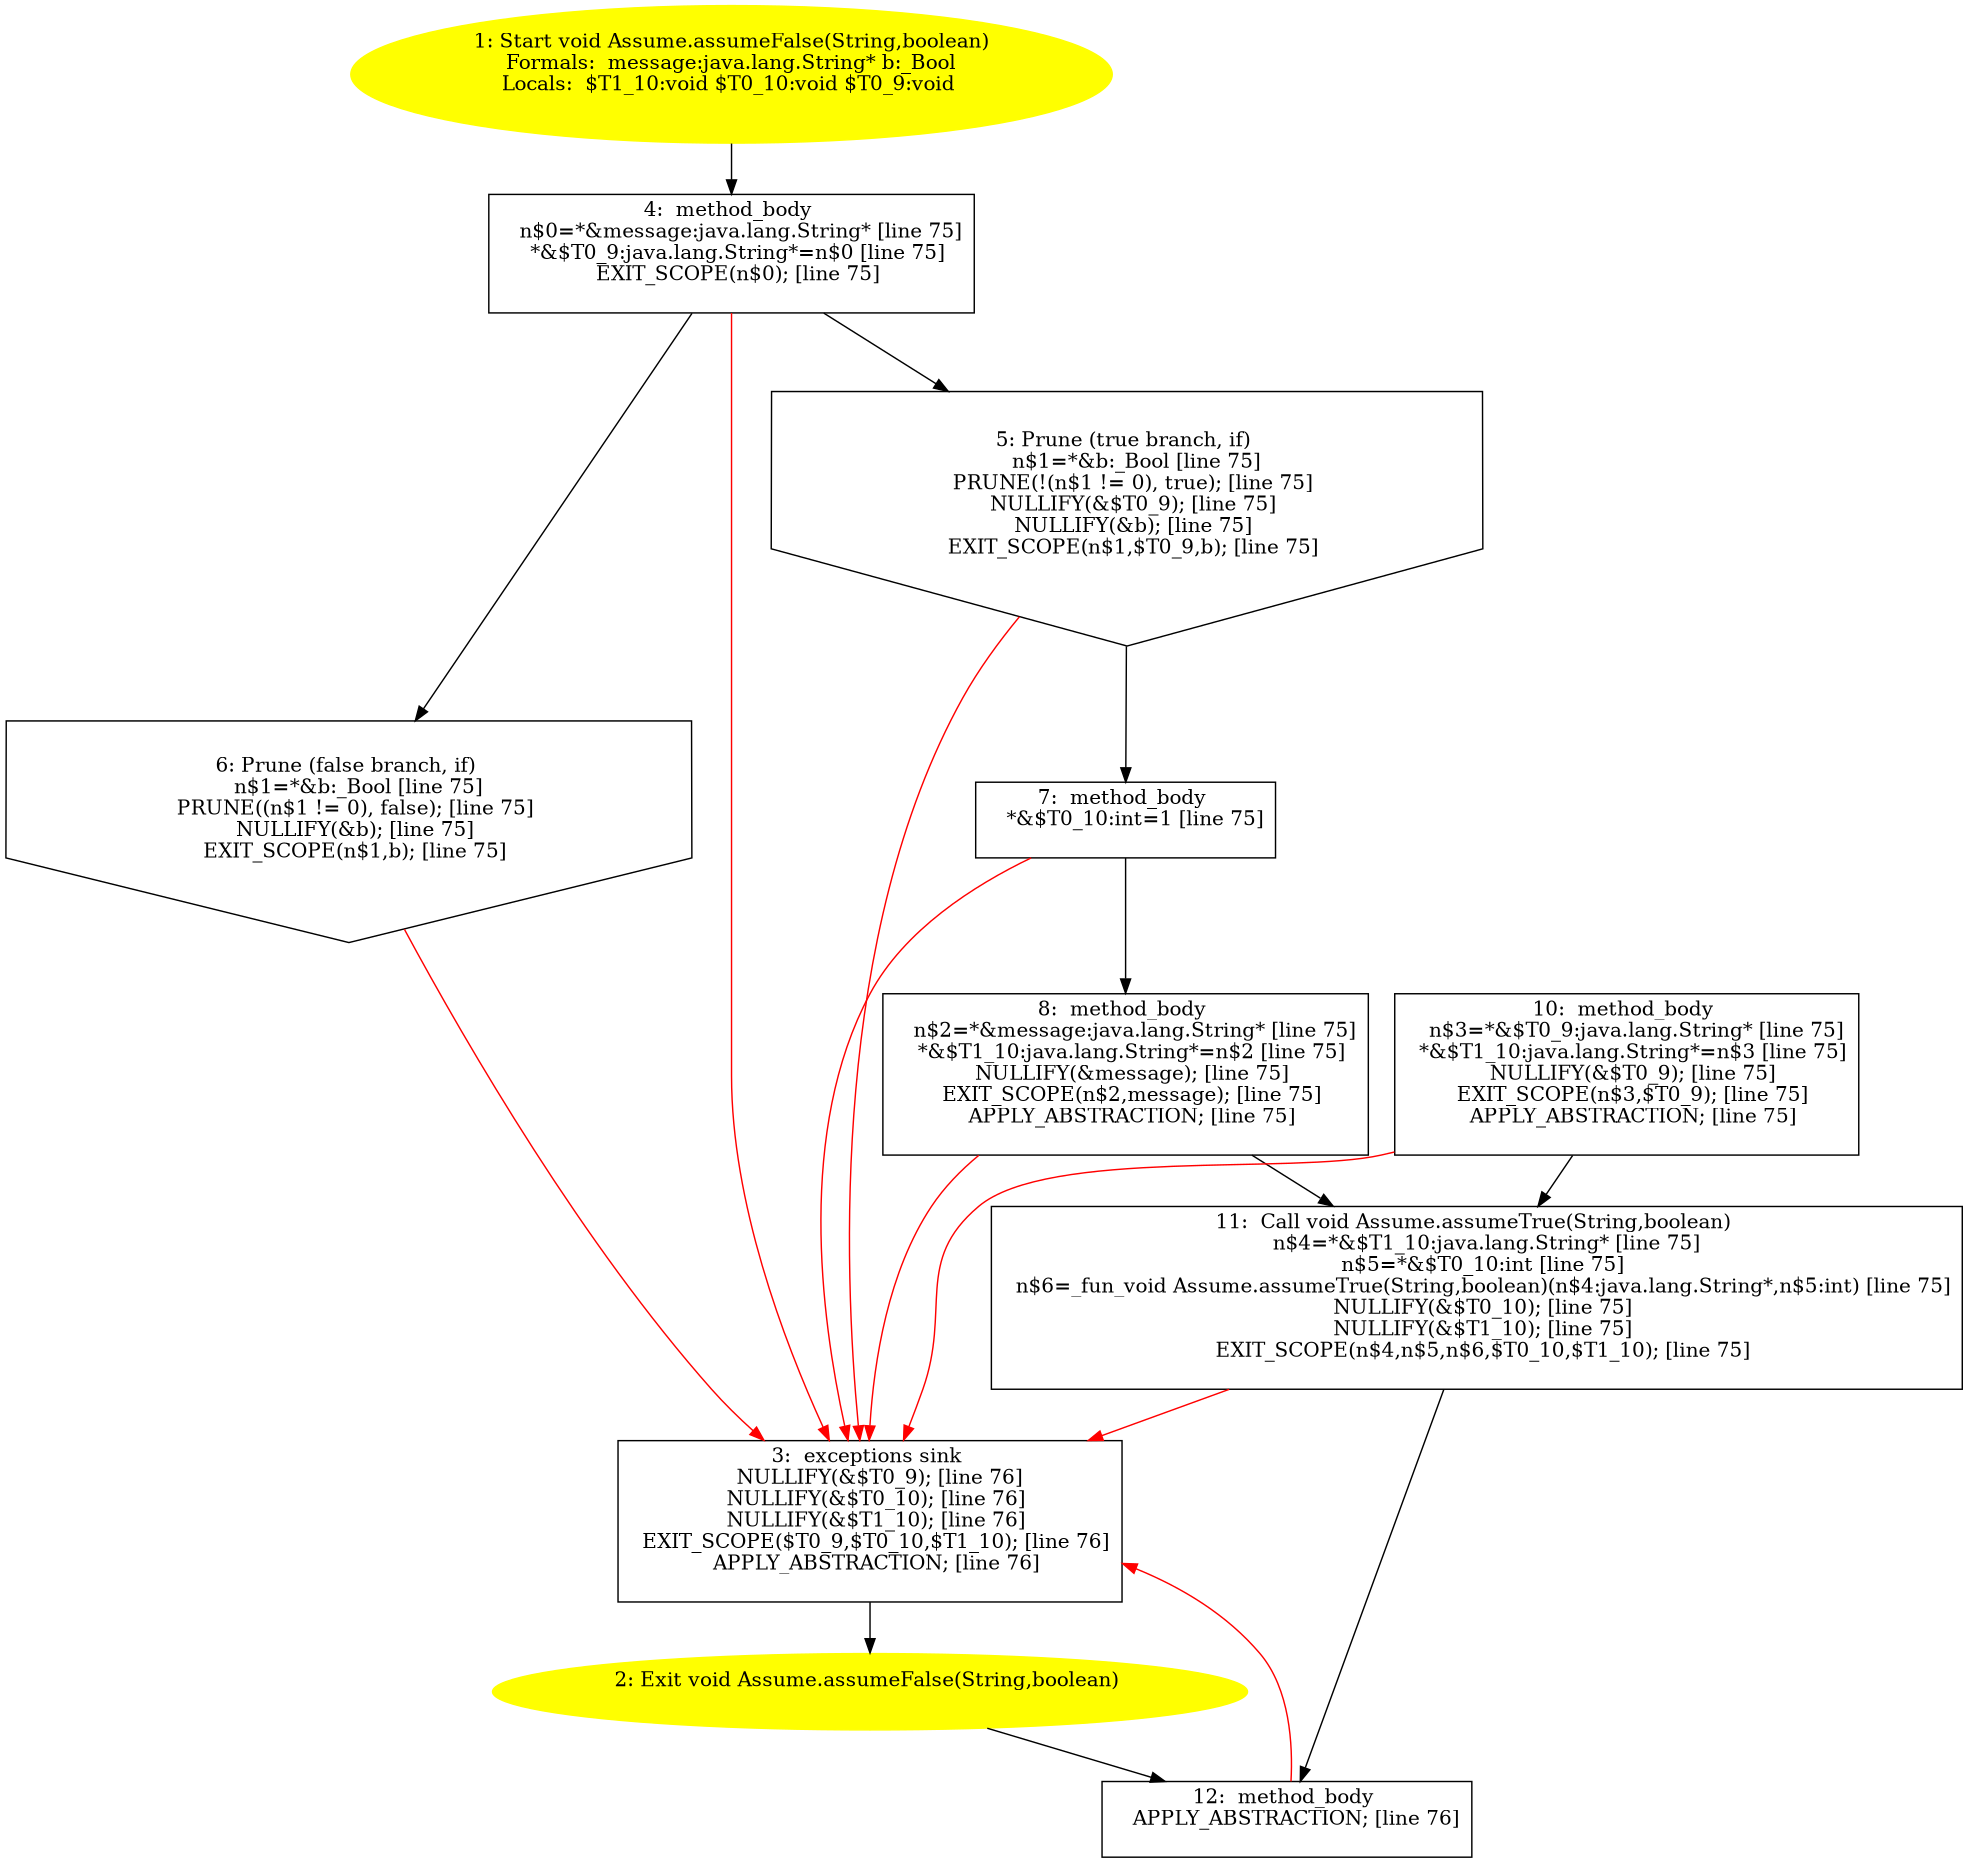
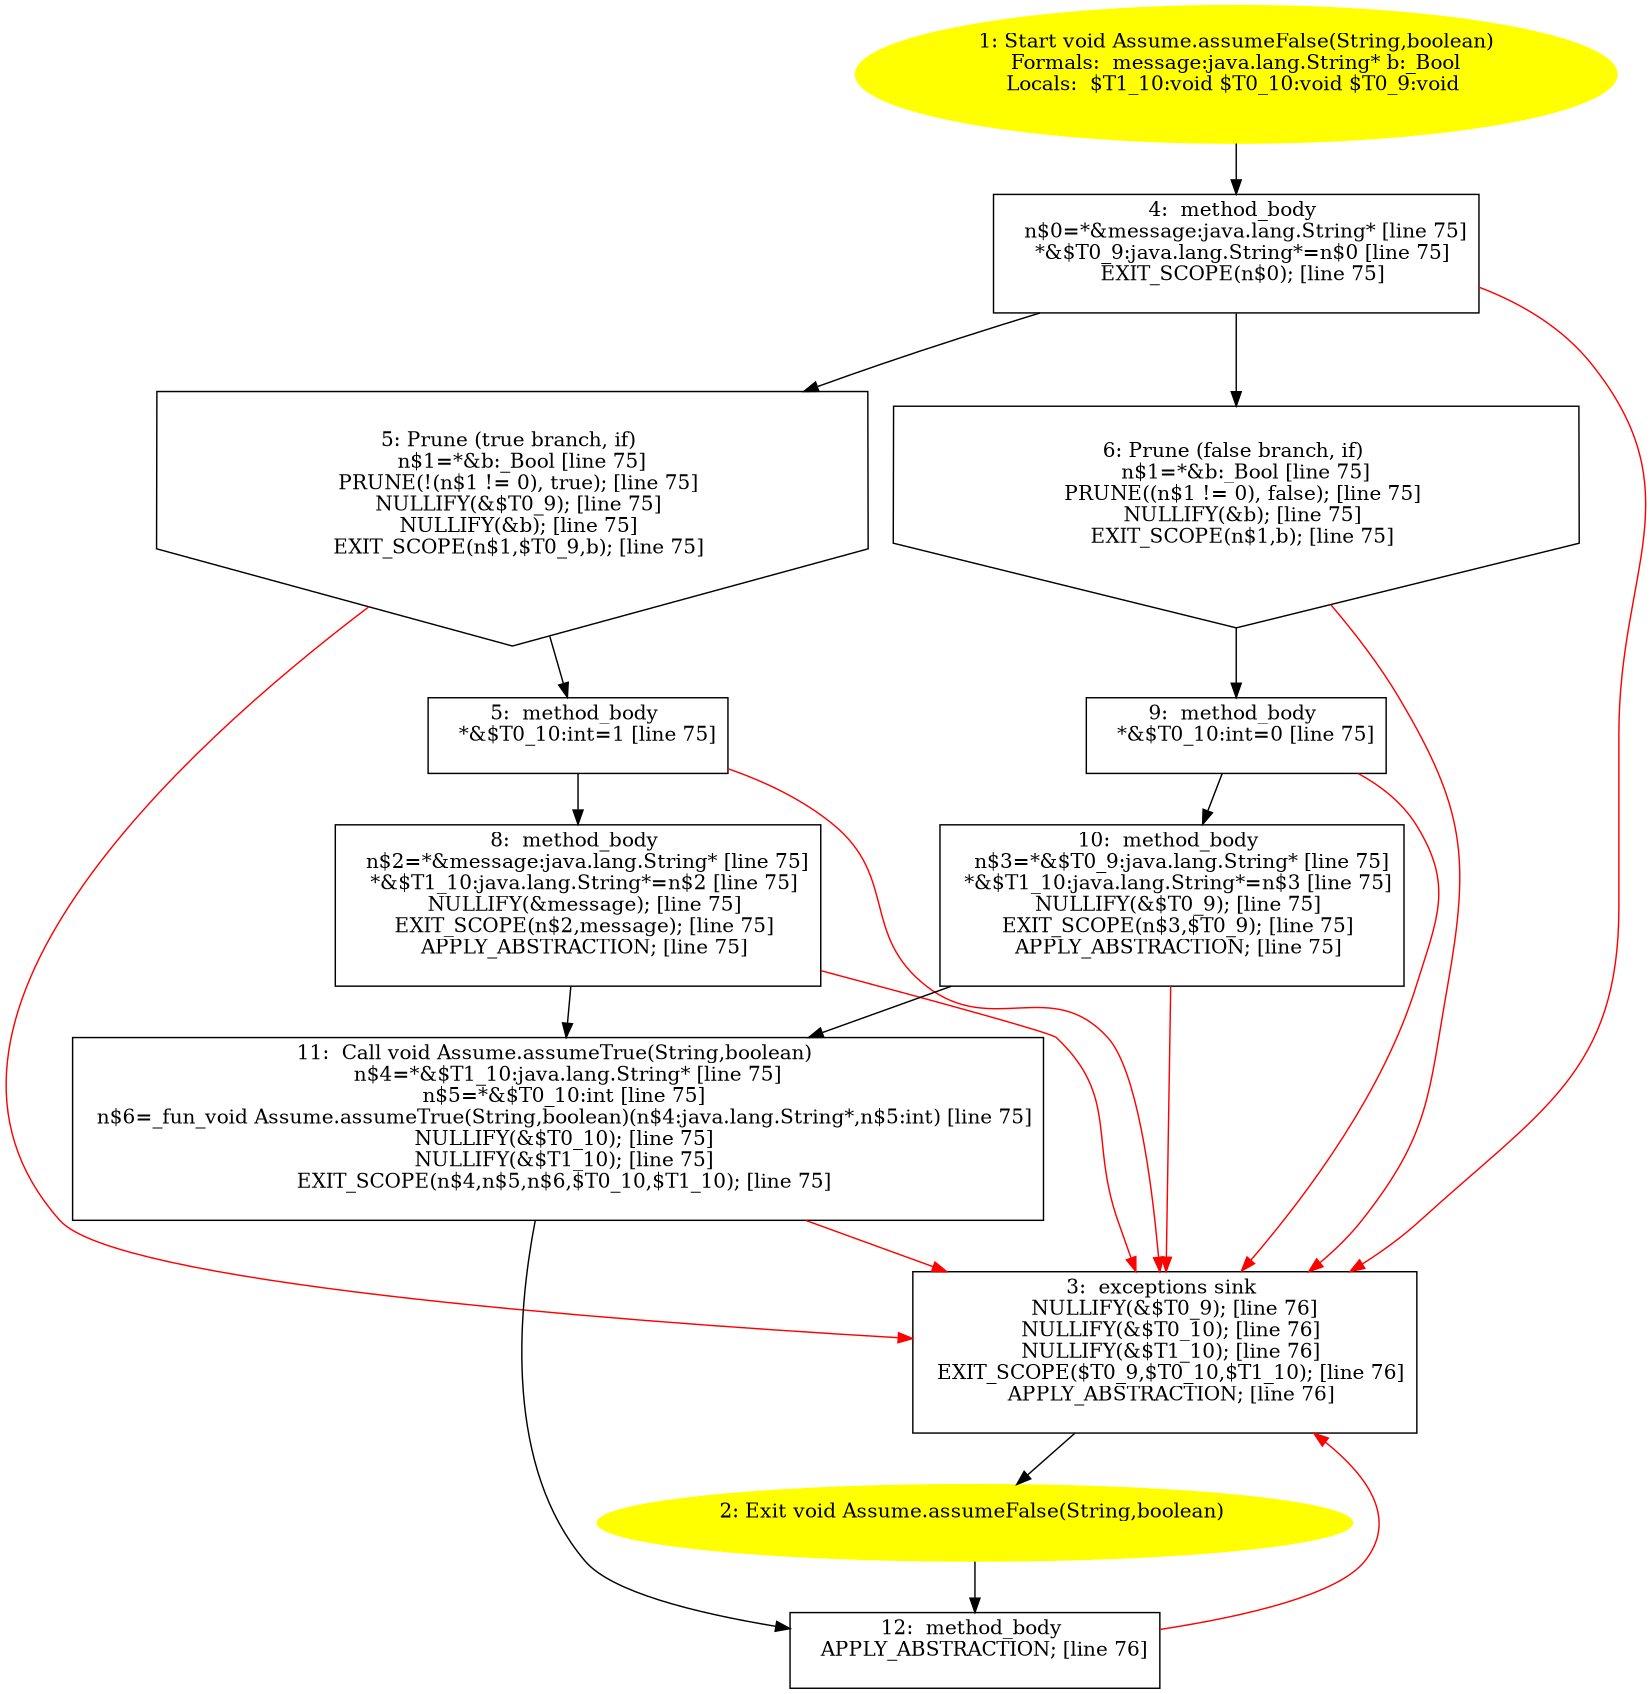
none -> (1236, 736)
(1126, 820) -> (578, 736)
